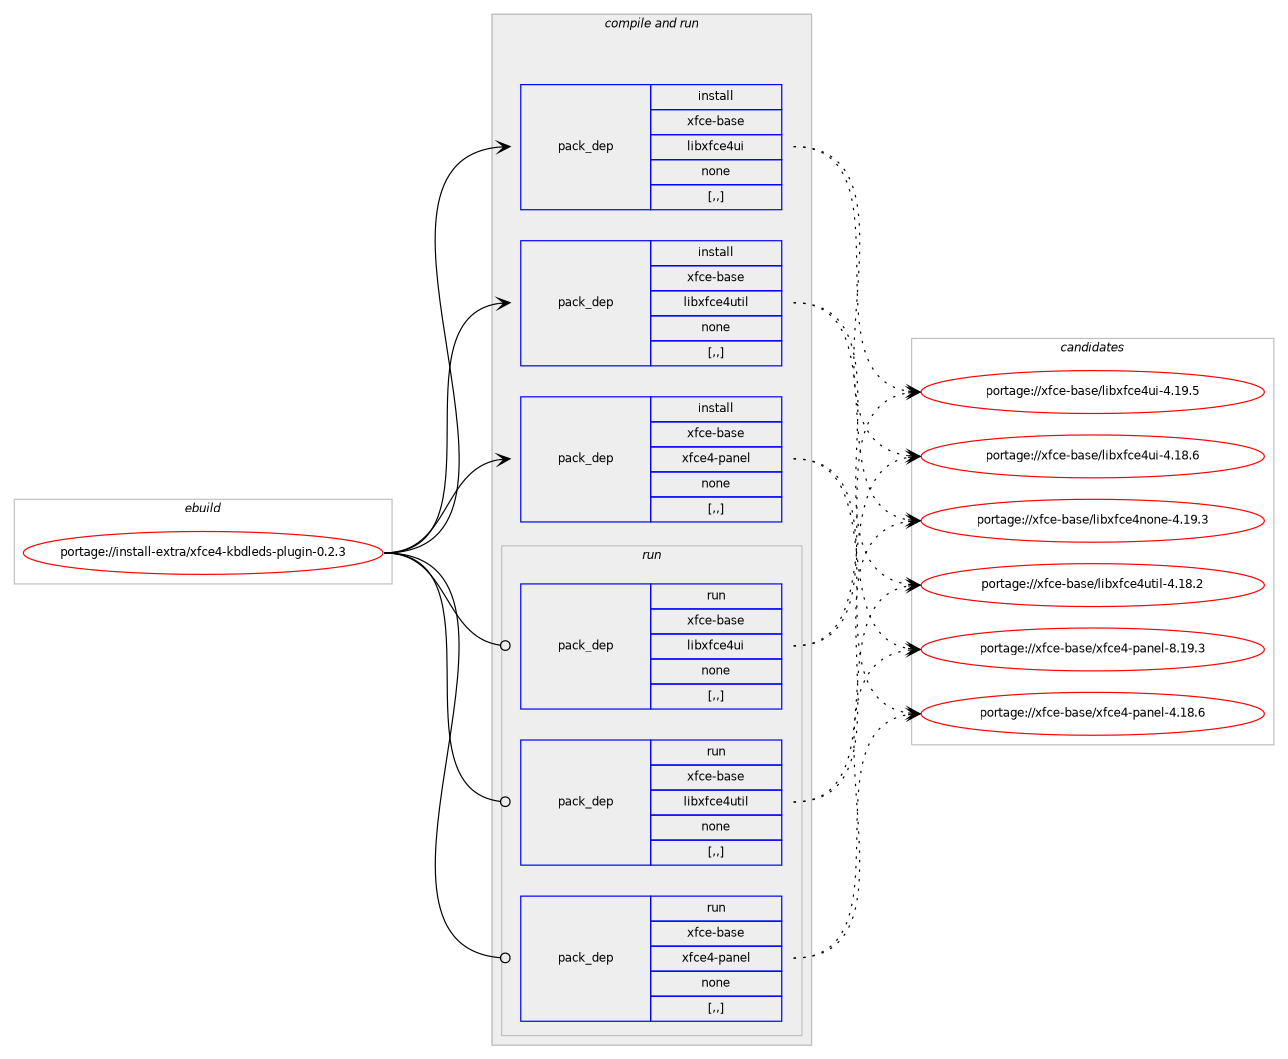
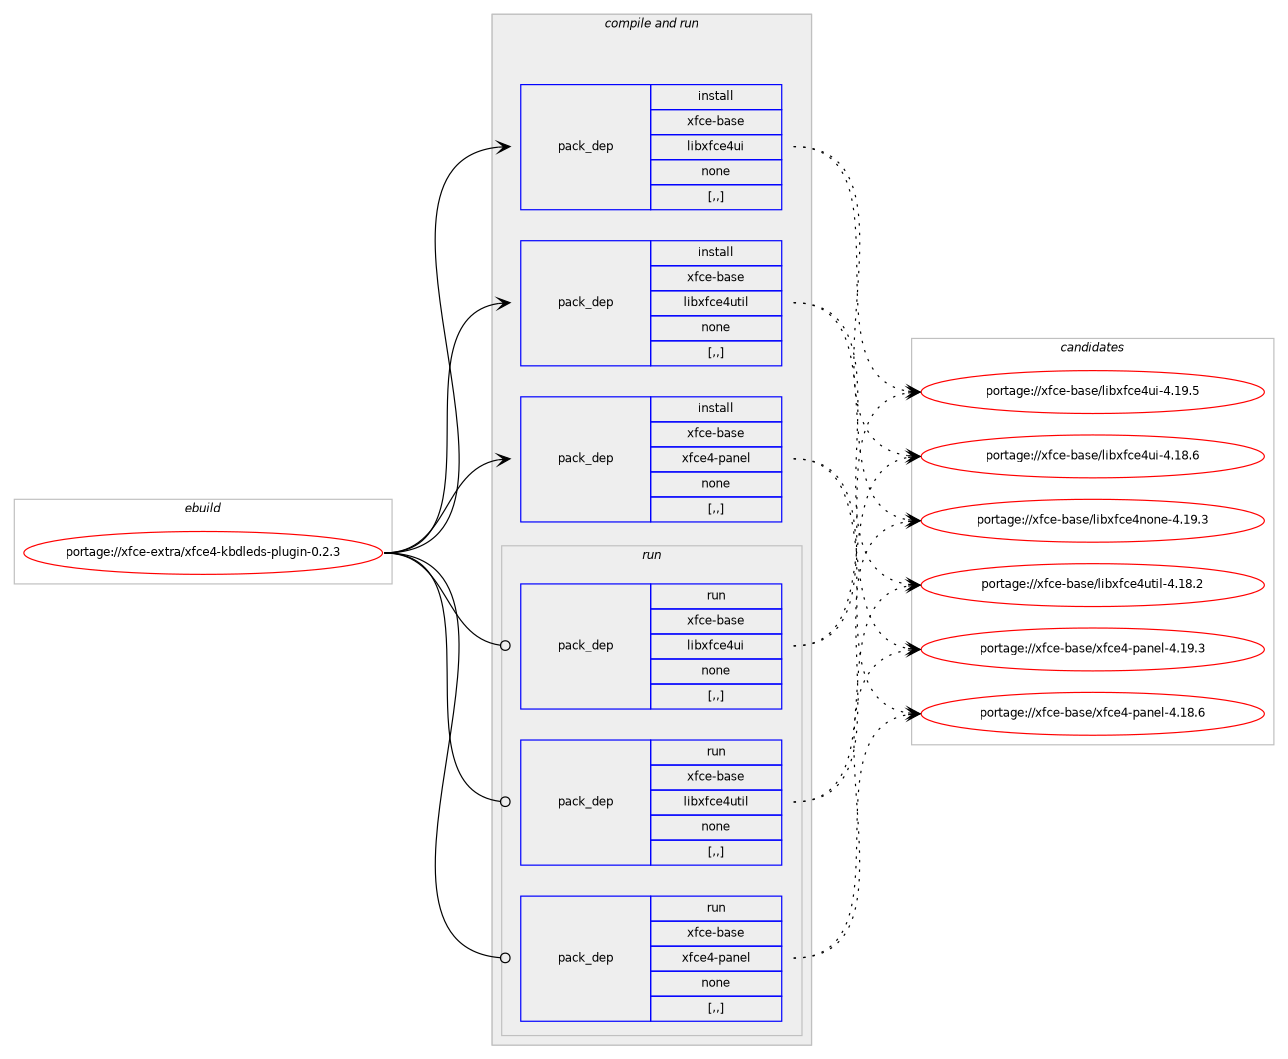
(203, 553) -> (203, 553)
(1093, 649) -> (1093, 649)
